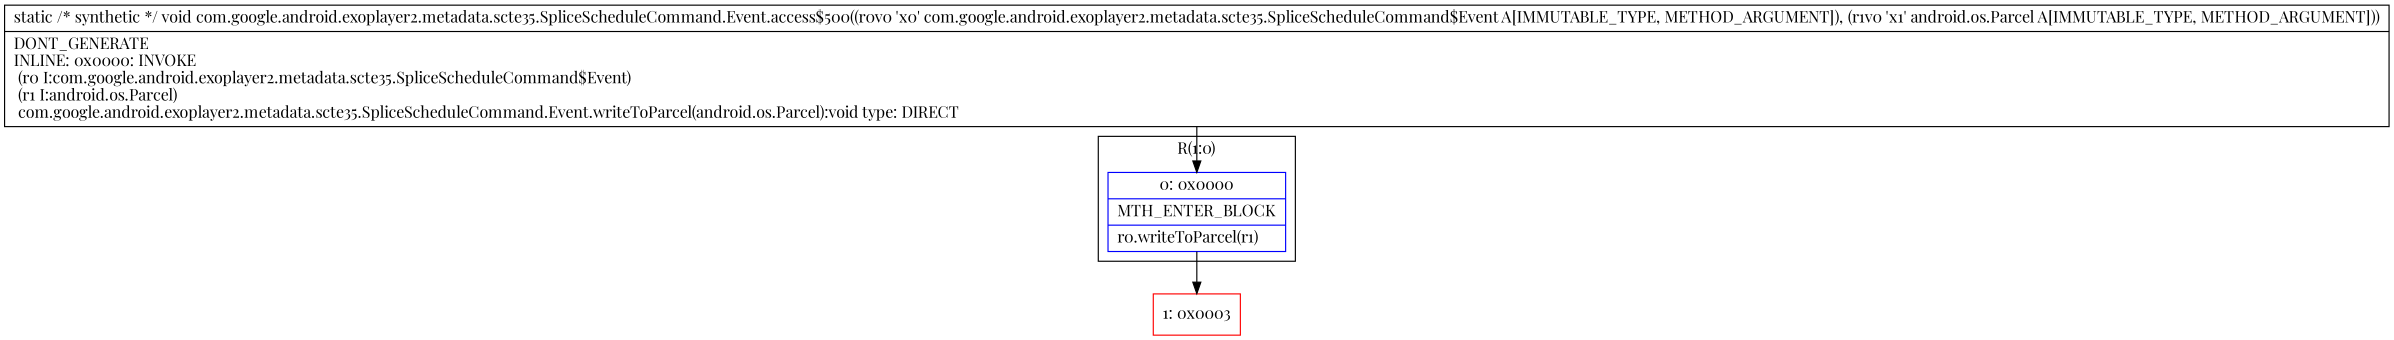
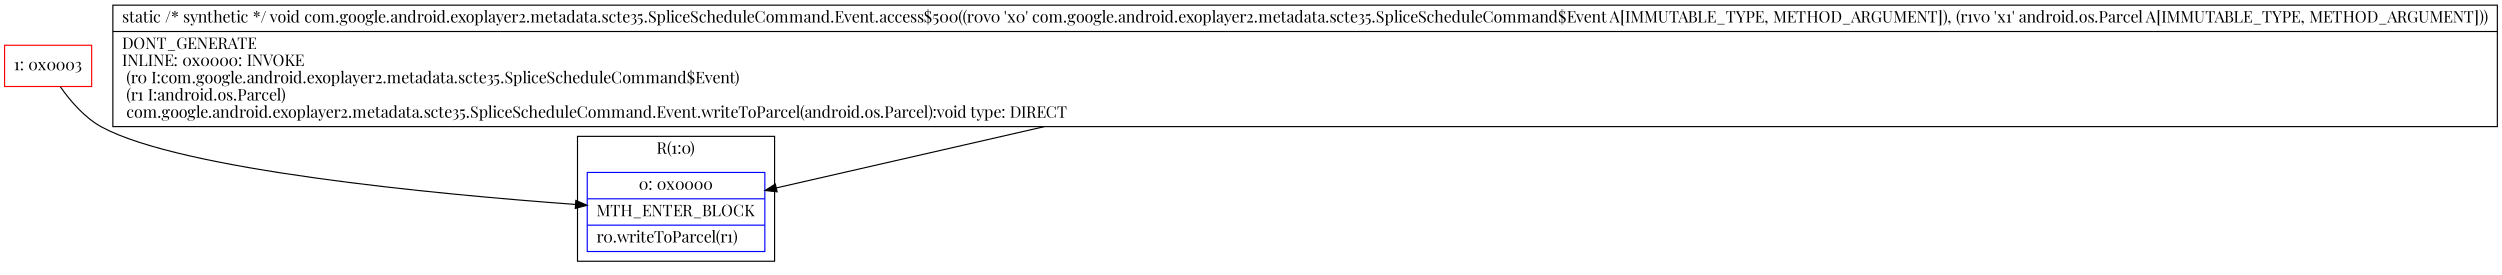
(1197, 268) -> (307, 177)
